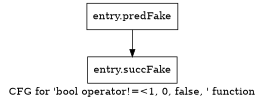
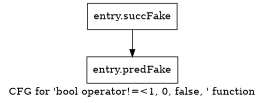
(132, 40) -> (132, 40)
